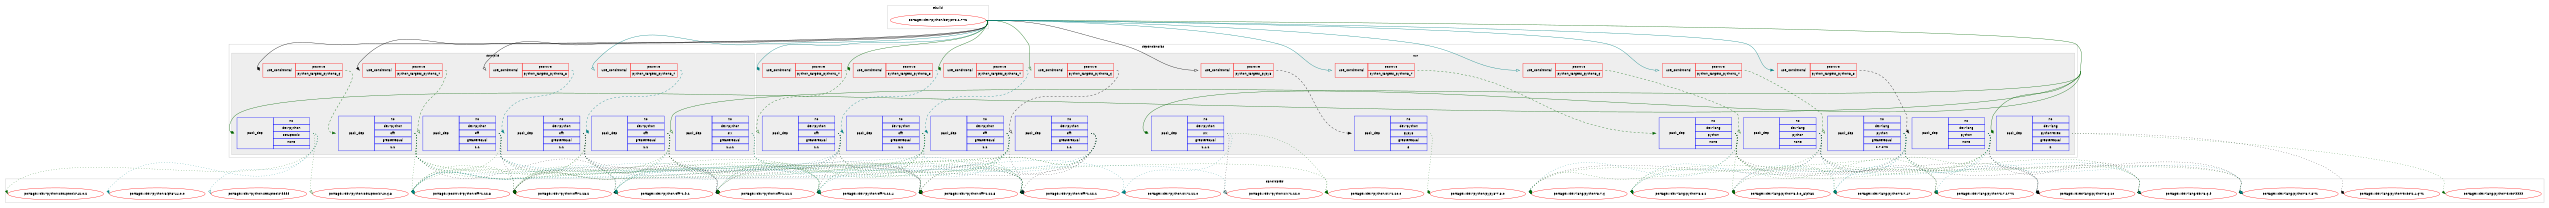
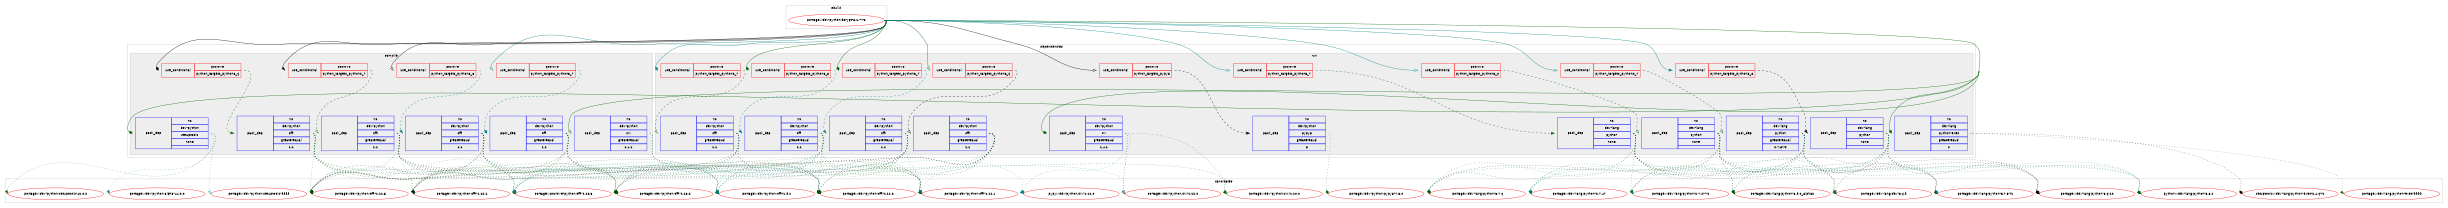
(360, 194) -> none
(1173, 194) -> (1072, 194)
(1681, 194) -> (2189, 194)
(2087, 194) -> (2087, 194)
(2392, 194) -> (2290, 194)
